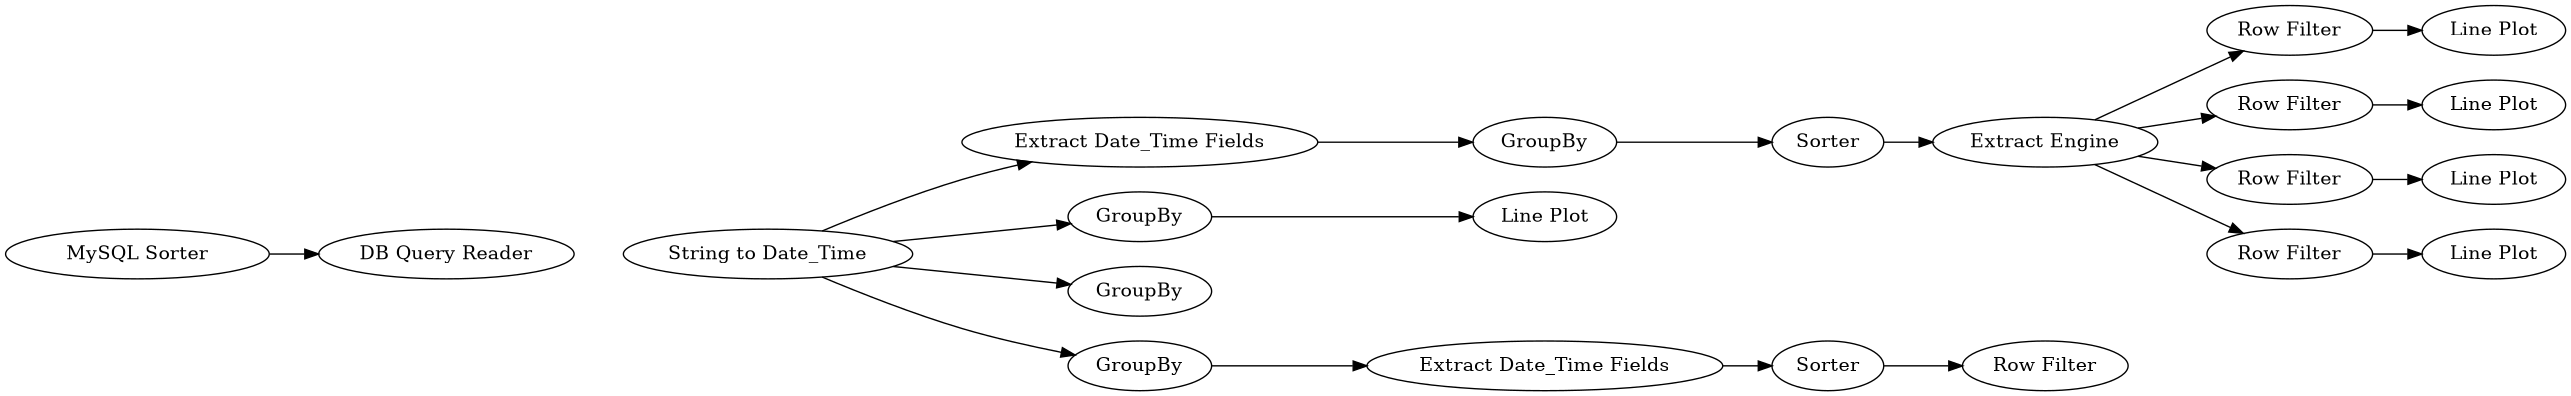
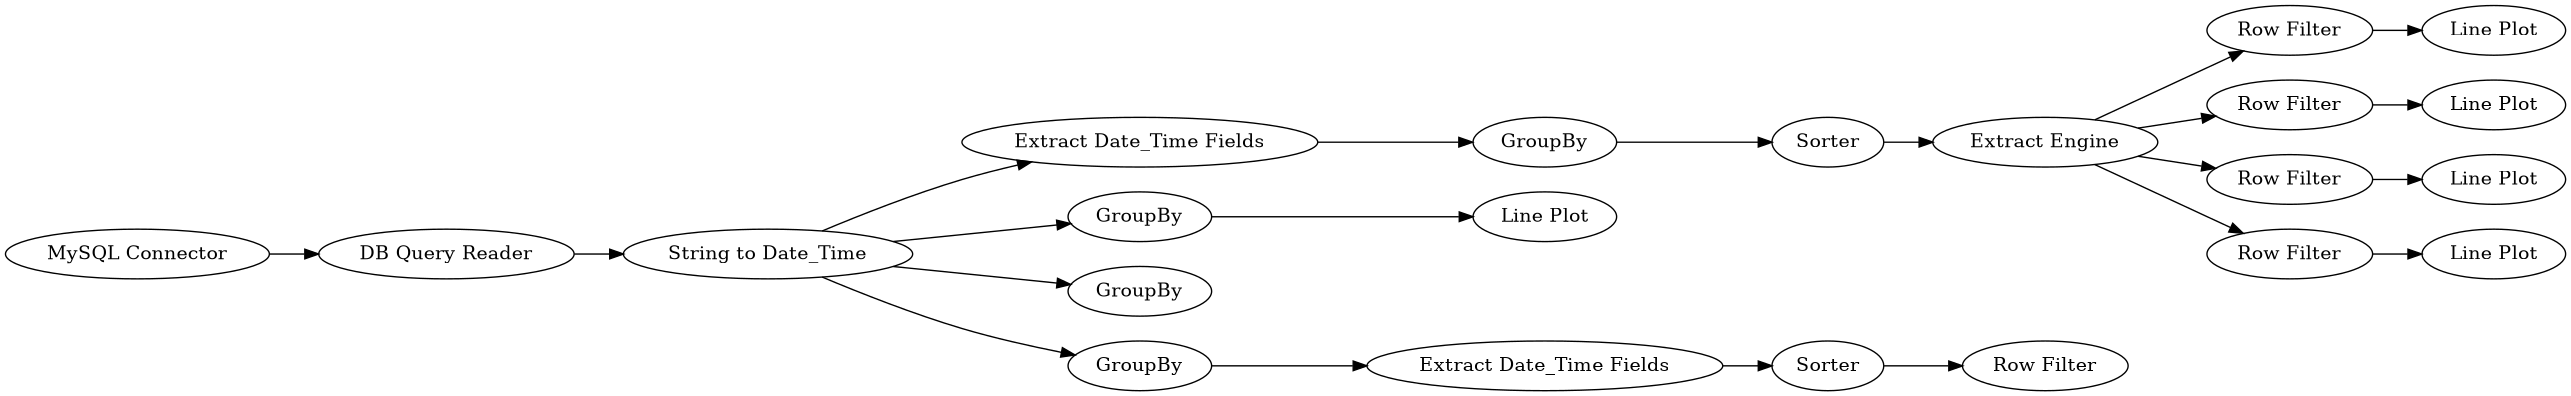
(137, 254) -> (137, 254)
none -> (592, 254)
